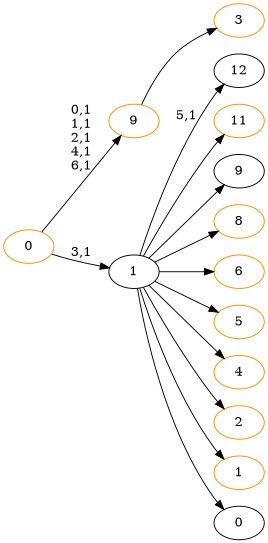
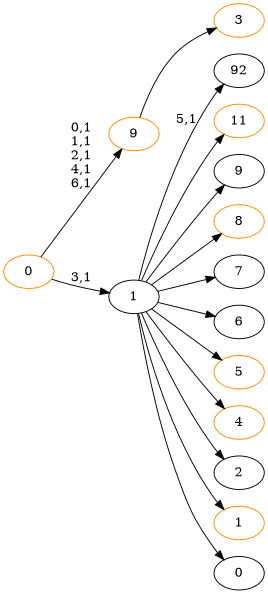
(239, 71) -> (239, 71)
(239, 272) -> (239, 322)
none -> (239, 272)
(239, 422) -> (239, 473)
